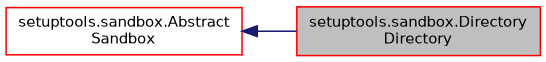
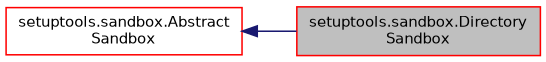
(419, 31) -> (419, 31)
